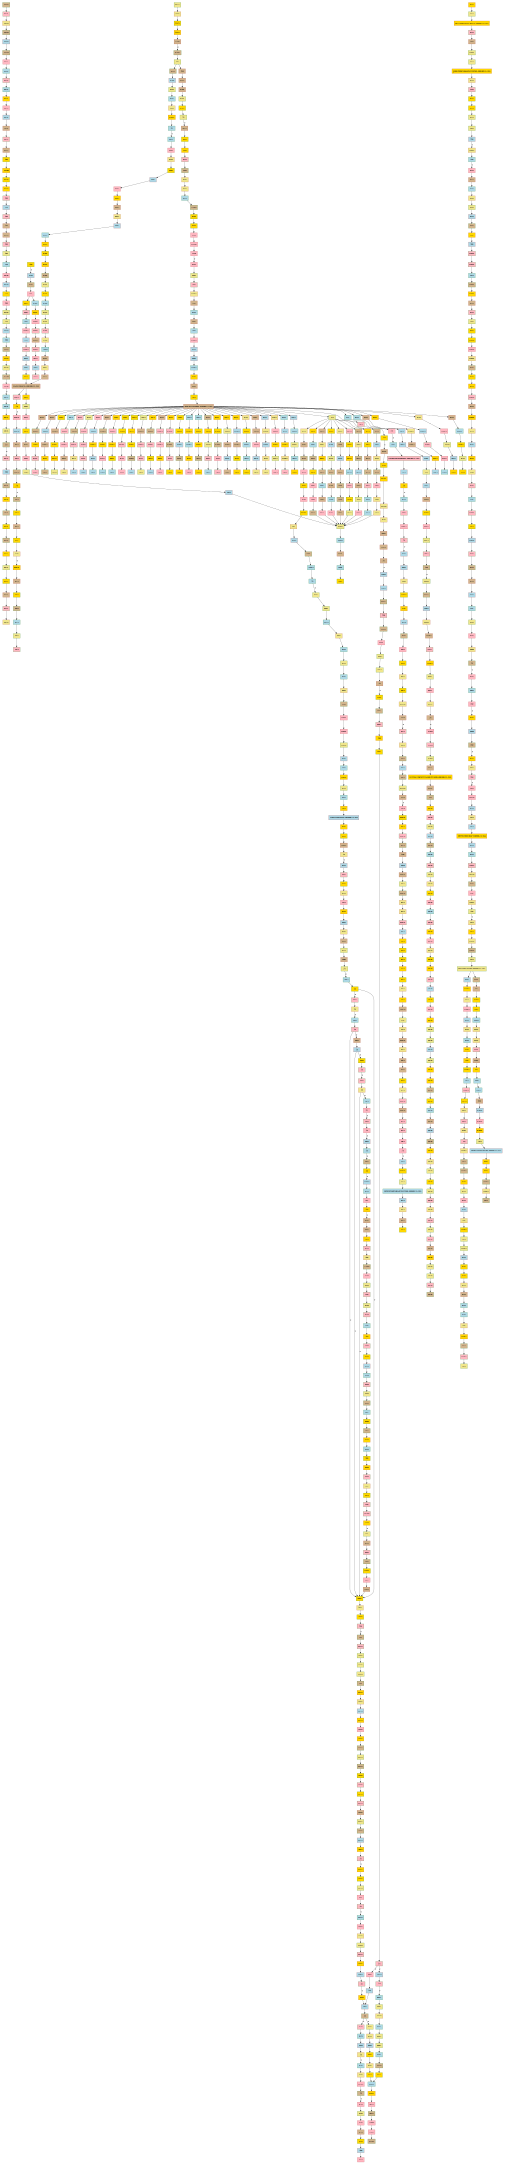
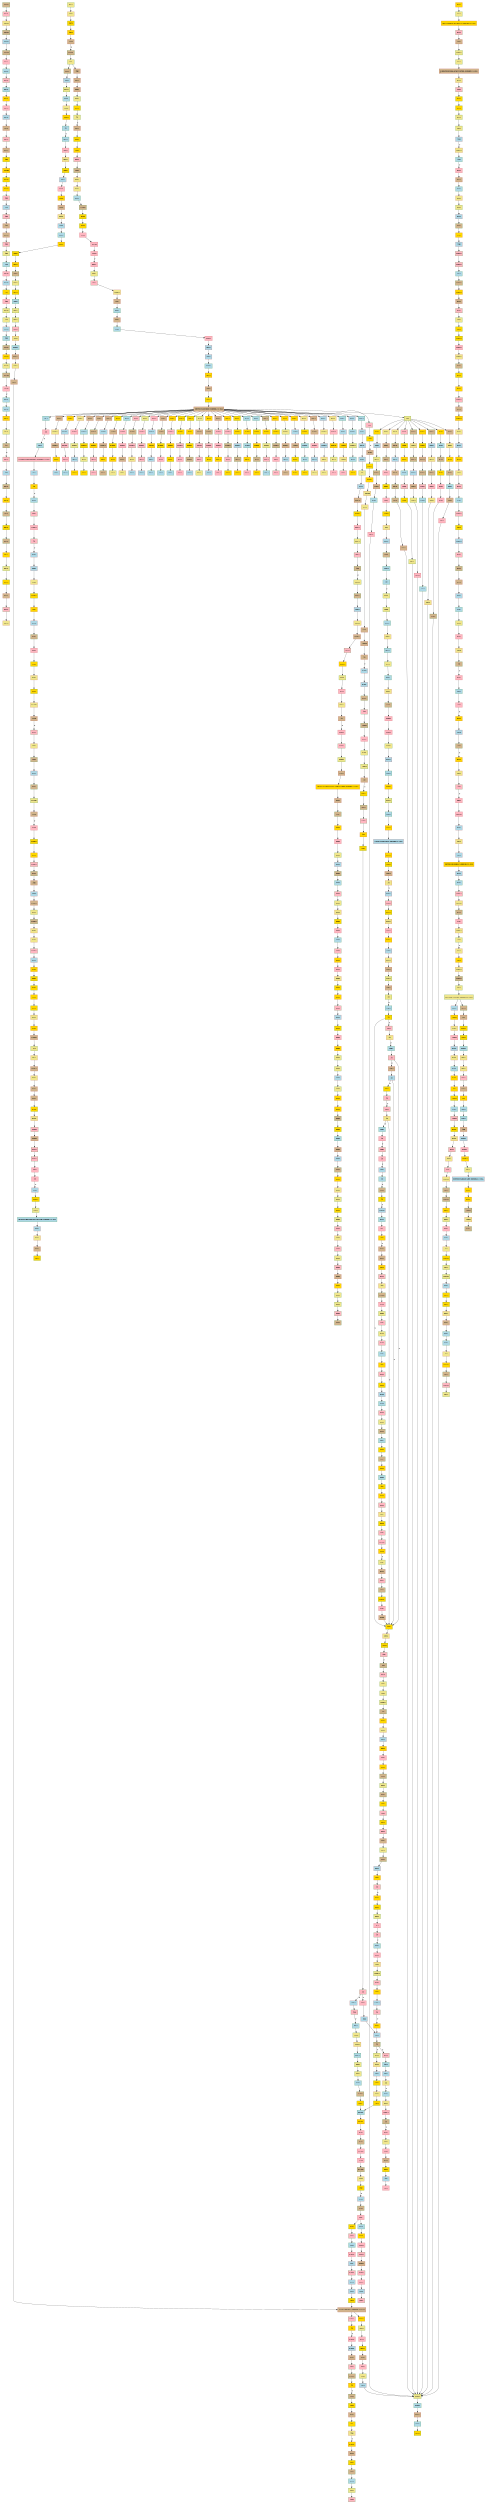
(472, 71) -> (459, 71)
none -> (361, 2179)
